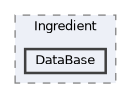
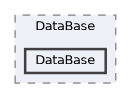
(65, 27) -> (65, 27)
